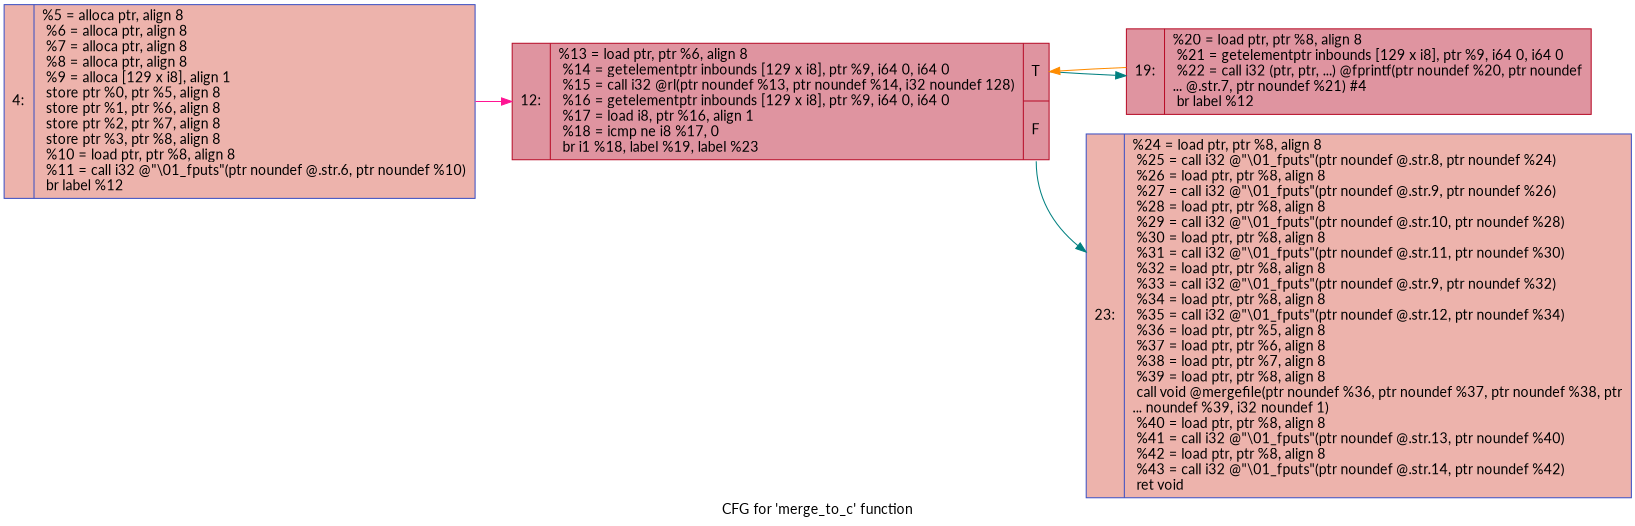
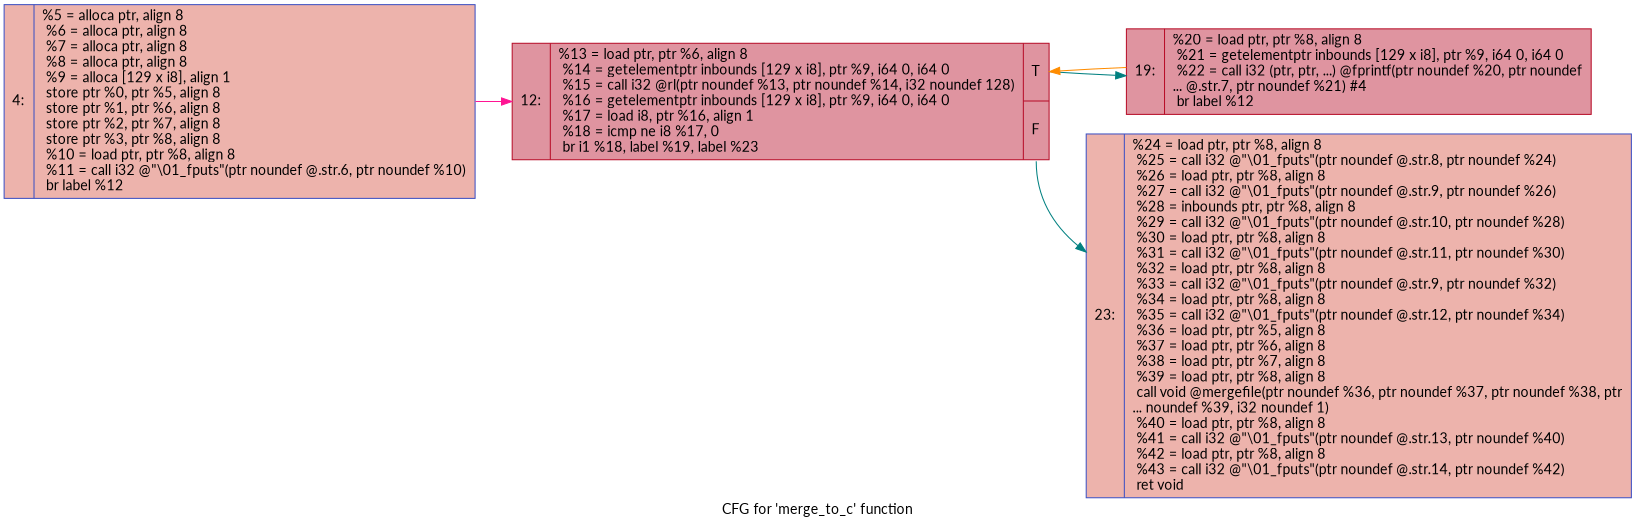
(1229, 207) -> (1244, 207)
